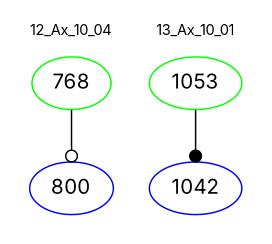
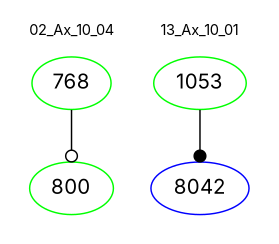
(72, 31) -> (72, 31)
(72, 188) -> (72, 188)
(196, 188) -> (200, 188)
